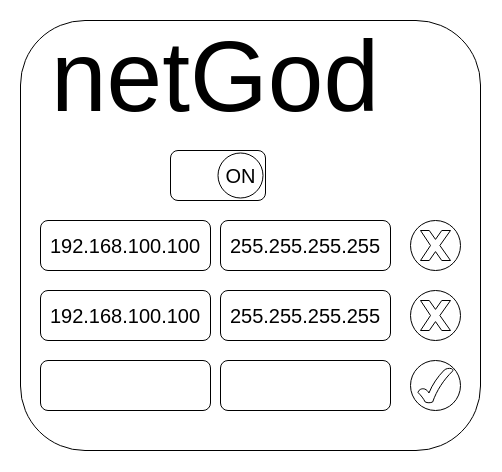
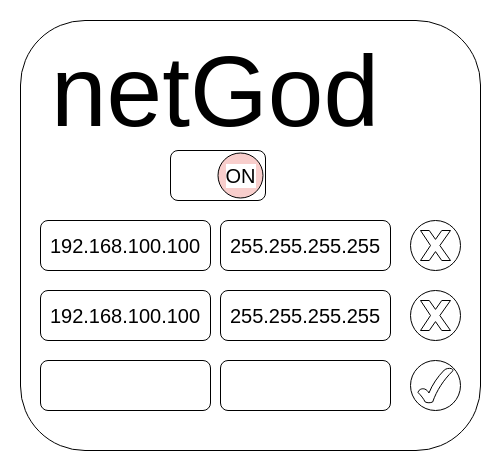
(216, 76) -> (216, 91)
(241, 176) -> (241, 176)
